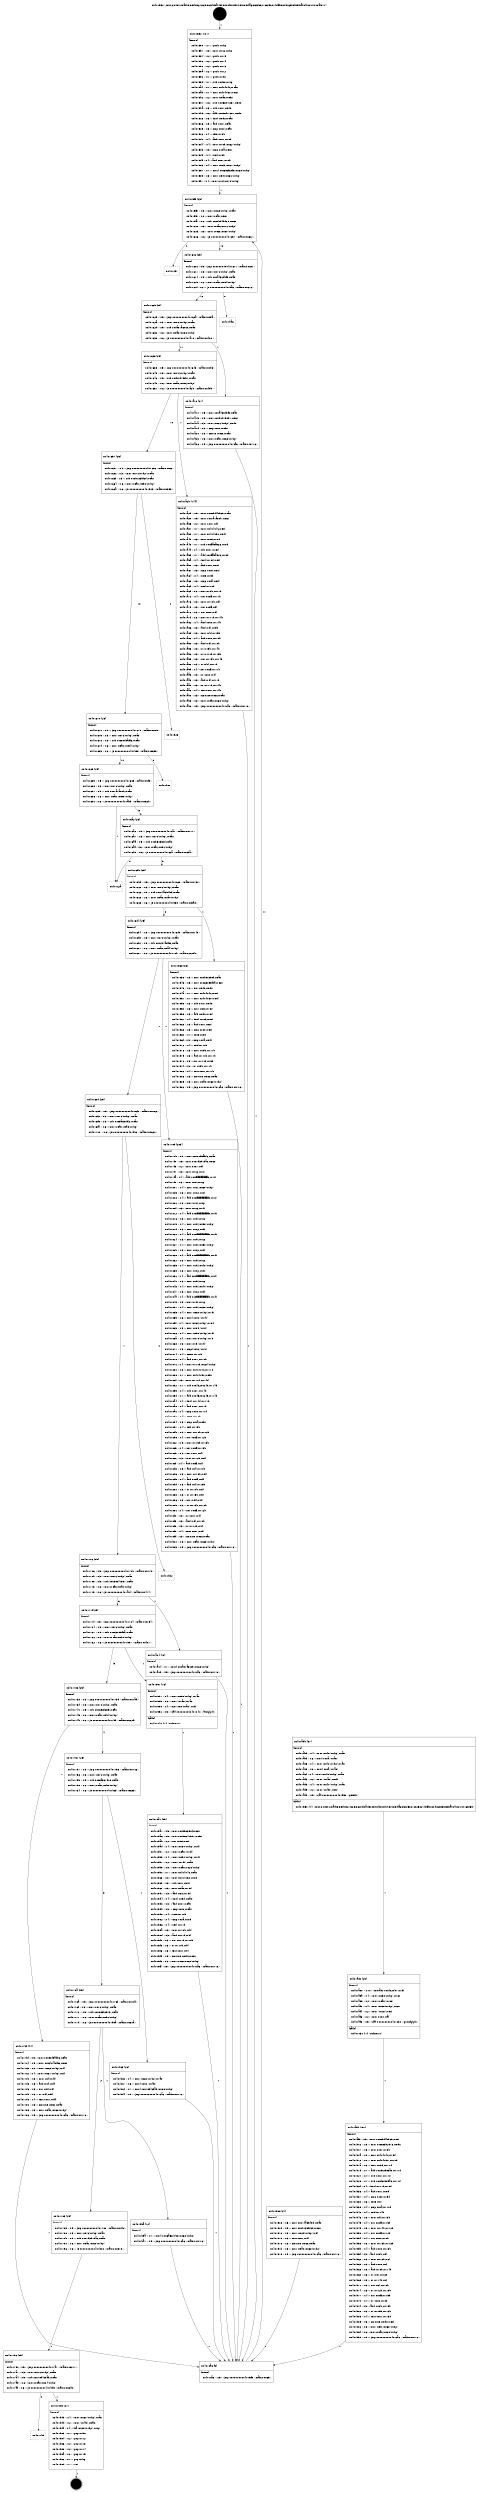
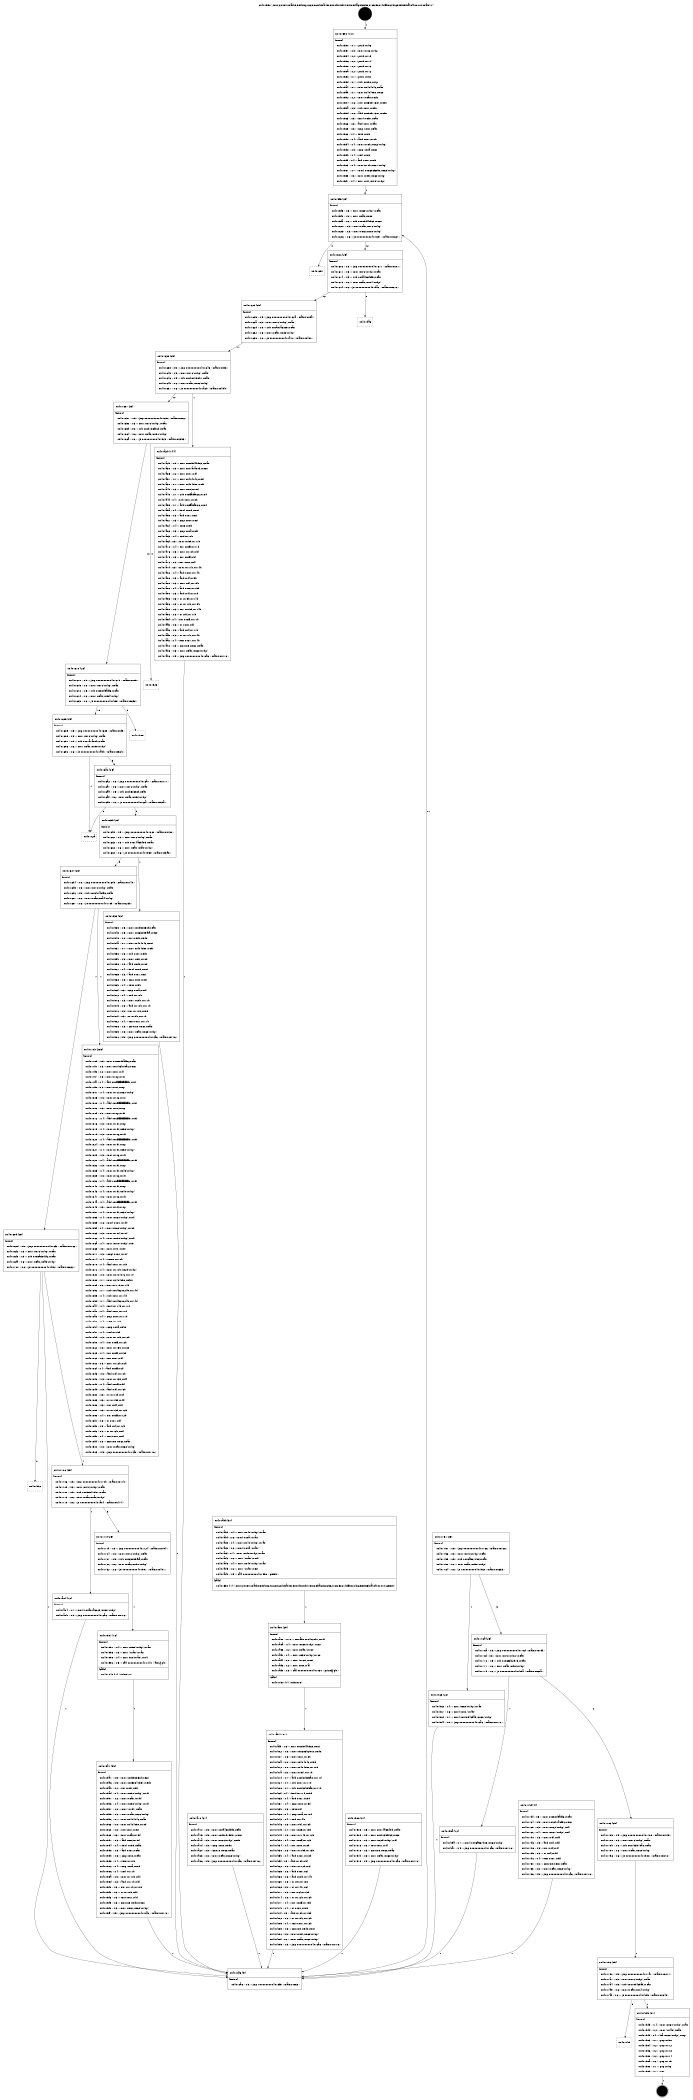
(224, 367) -> none
(103, 1704) -> none
(232, 1956) -> (47, 1703)
